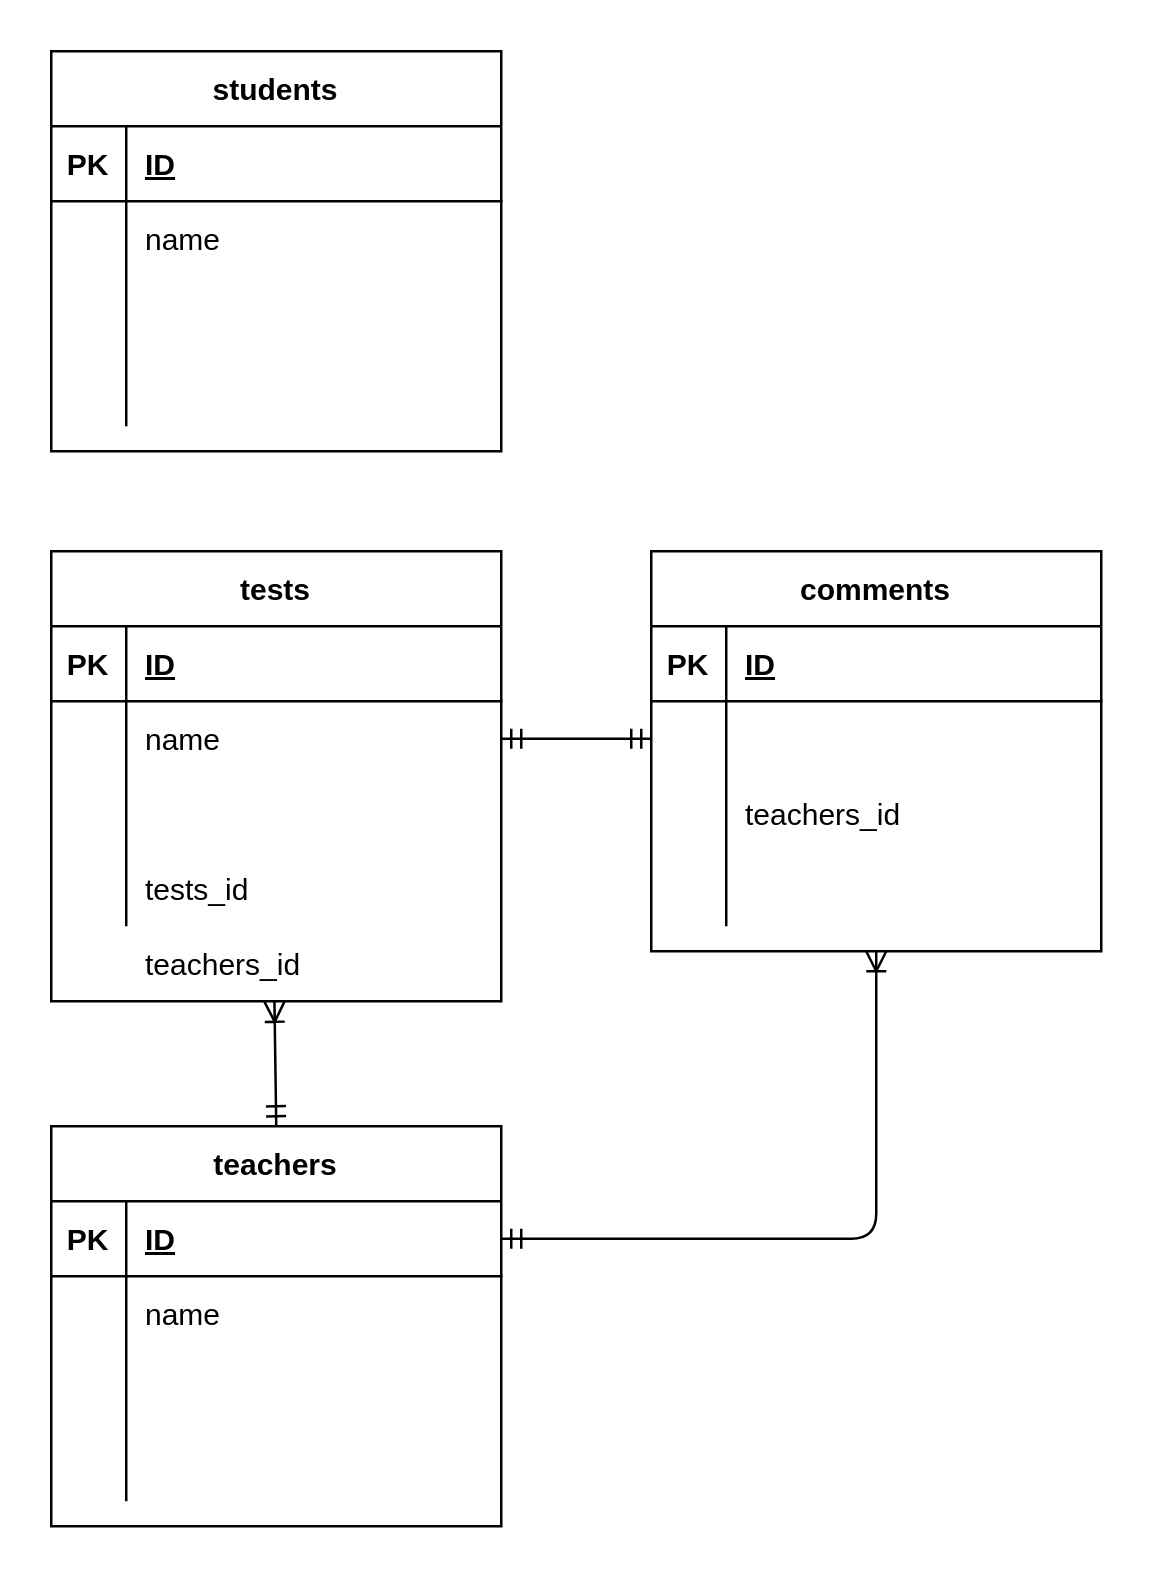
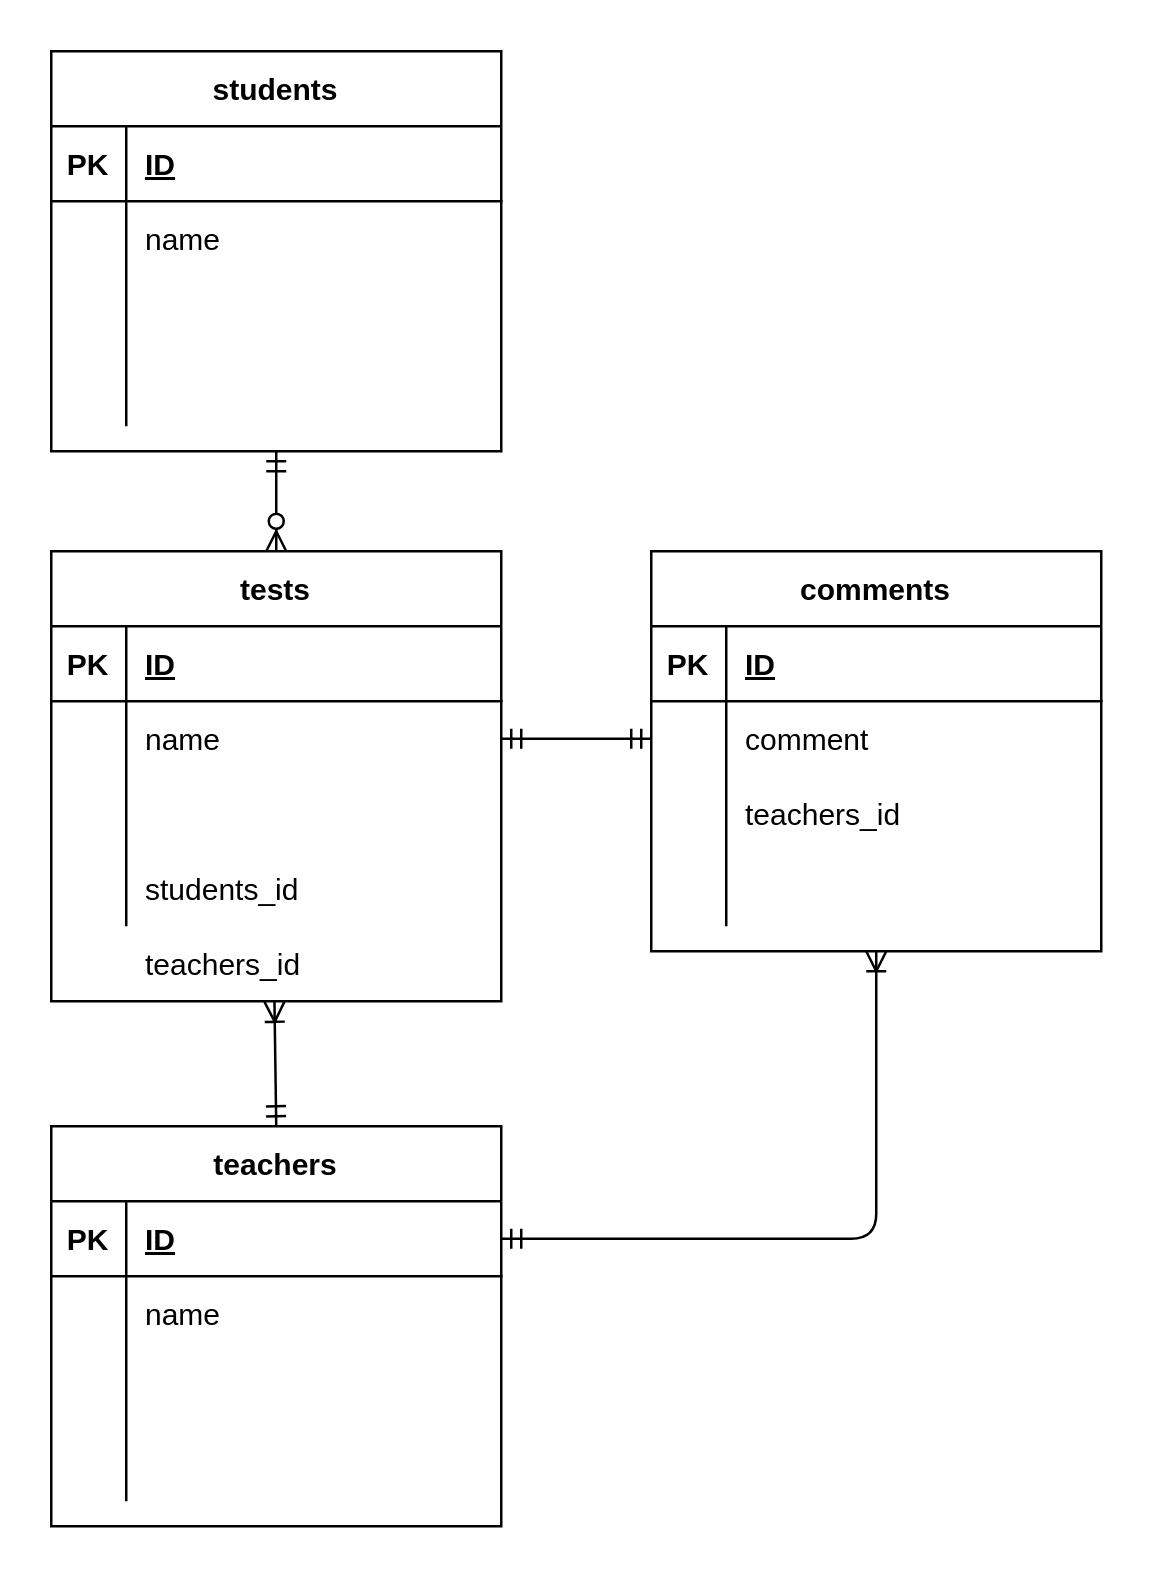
none -> (276, 486)
none -> (914, 739)
(208, 890) -> (234, 890)
